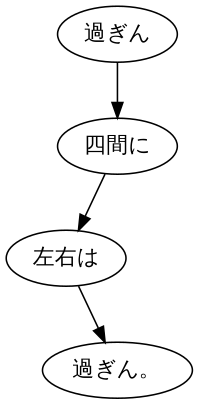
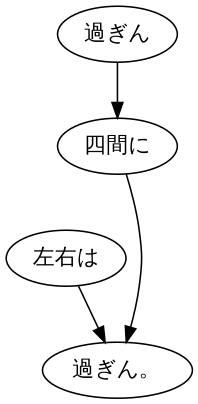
(95, 195) -> (141, 250)
